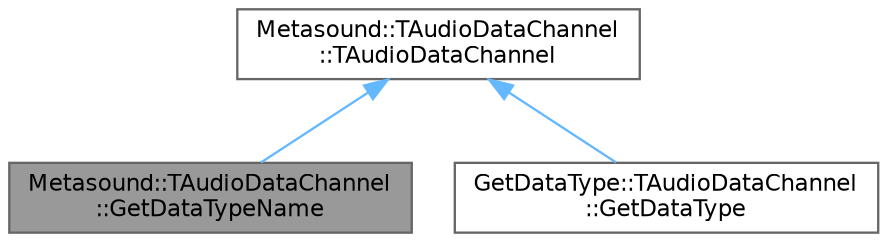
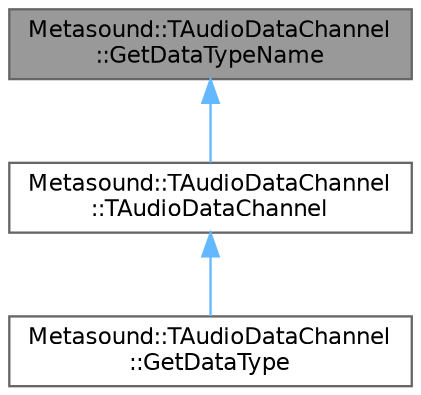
(315, 127) -> (211, 133)
(667, 198) -> (211, 351)
